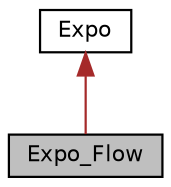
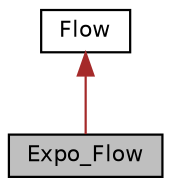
(86, 31) -> (86, 31)
